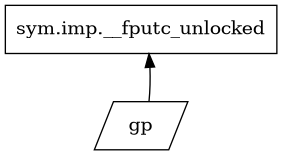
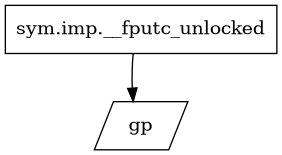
(150, 84) -> (132, 71)
